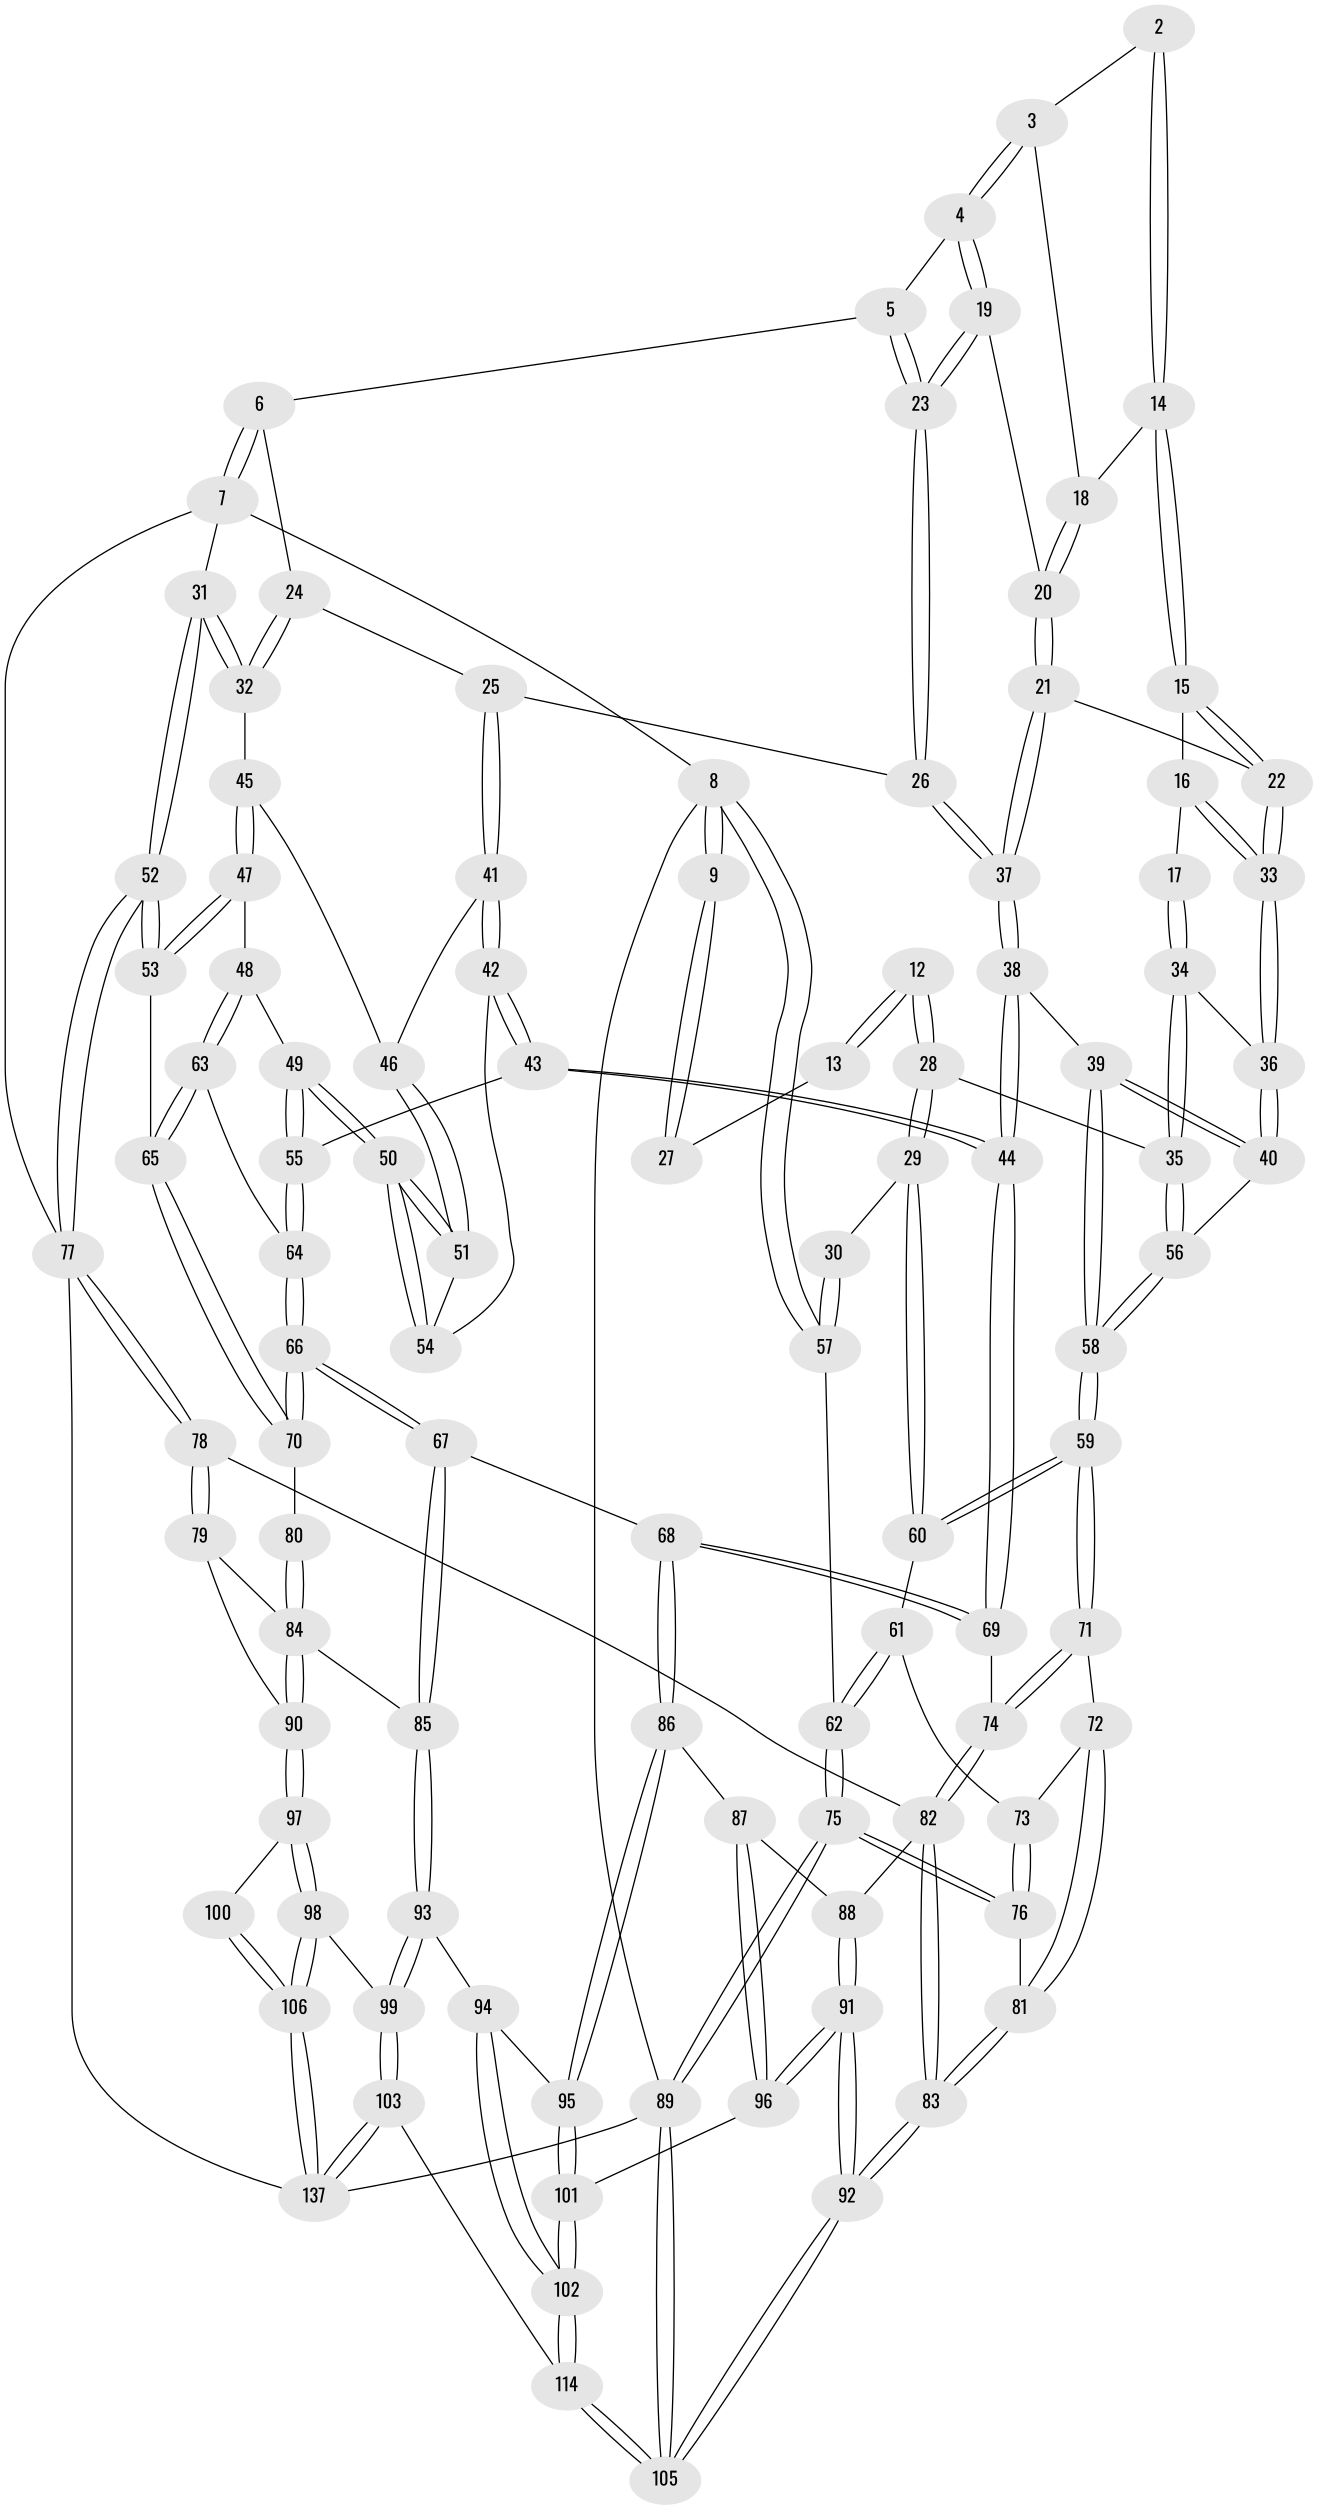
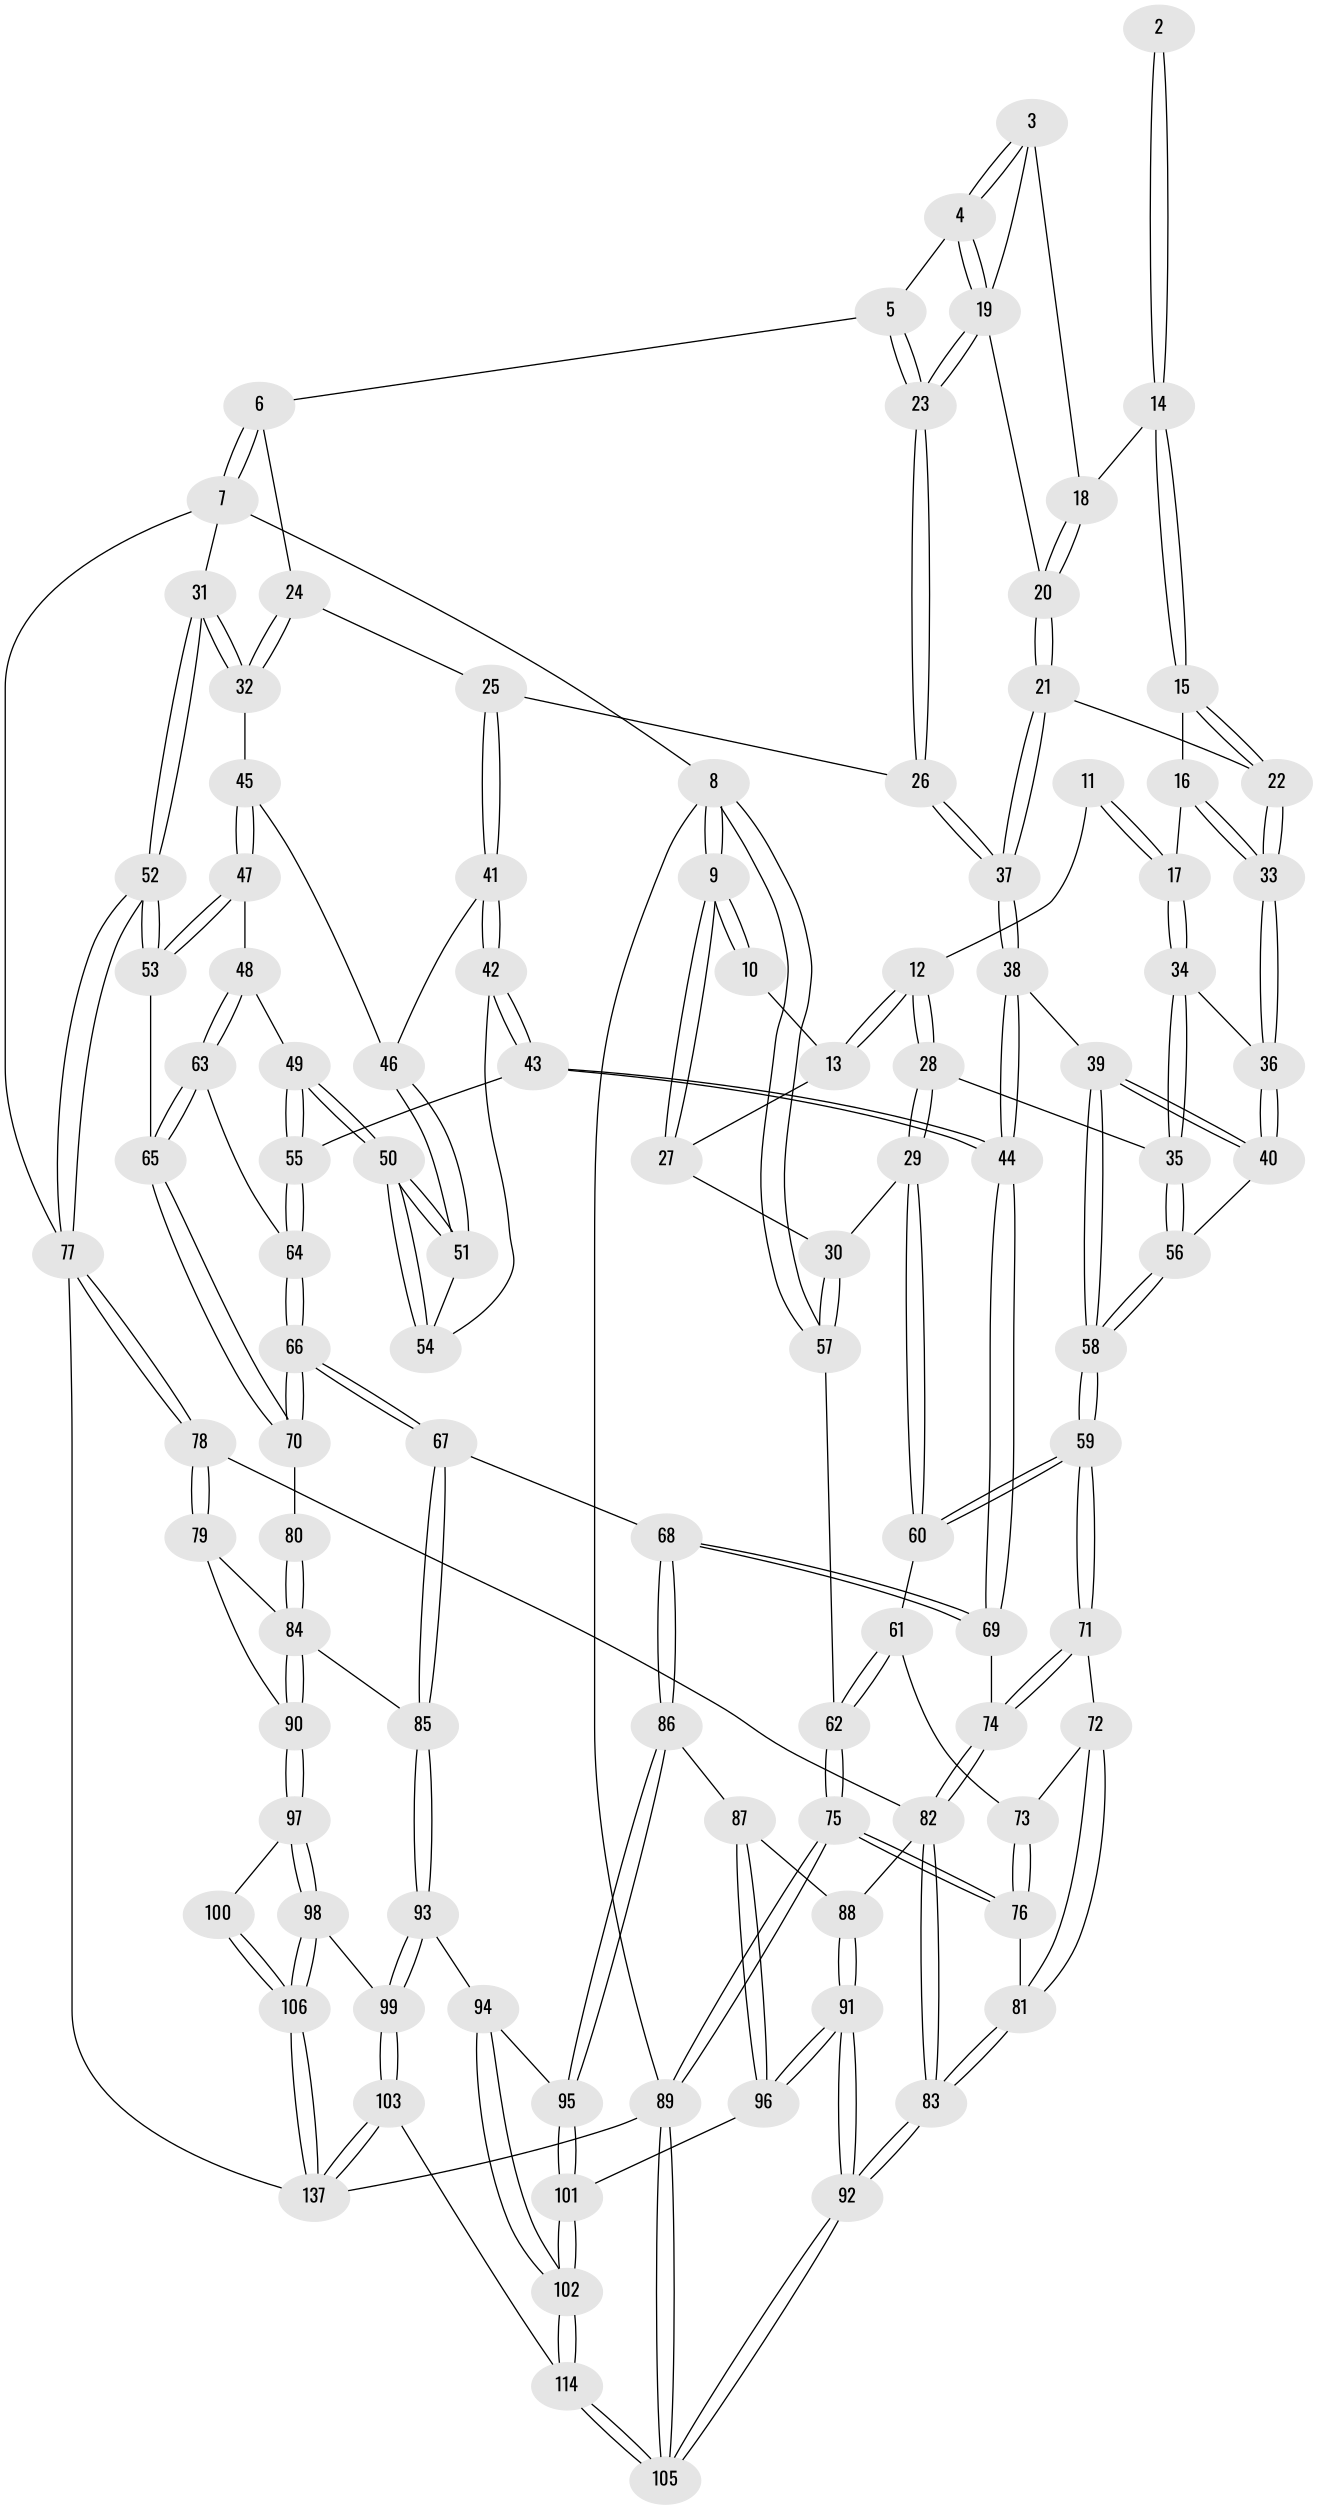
(1096, 76) -> (1013, 218)
none -> (1088, 783)
none -> (750, 972)
none -> (751, 1208)
